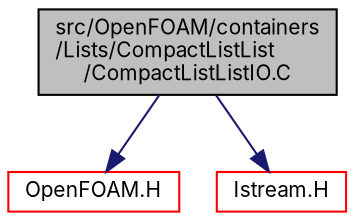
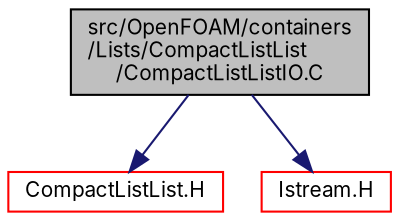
(94, 192) -> (116, 192)
